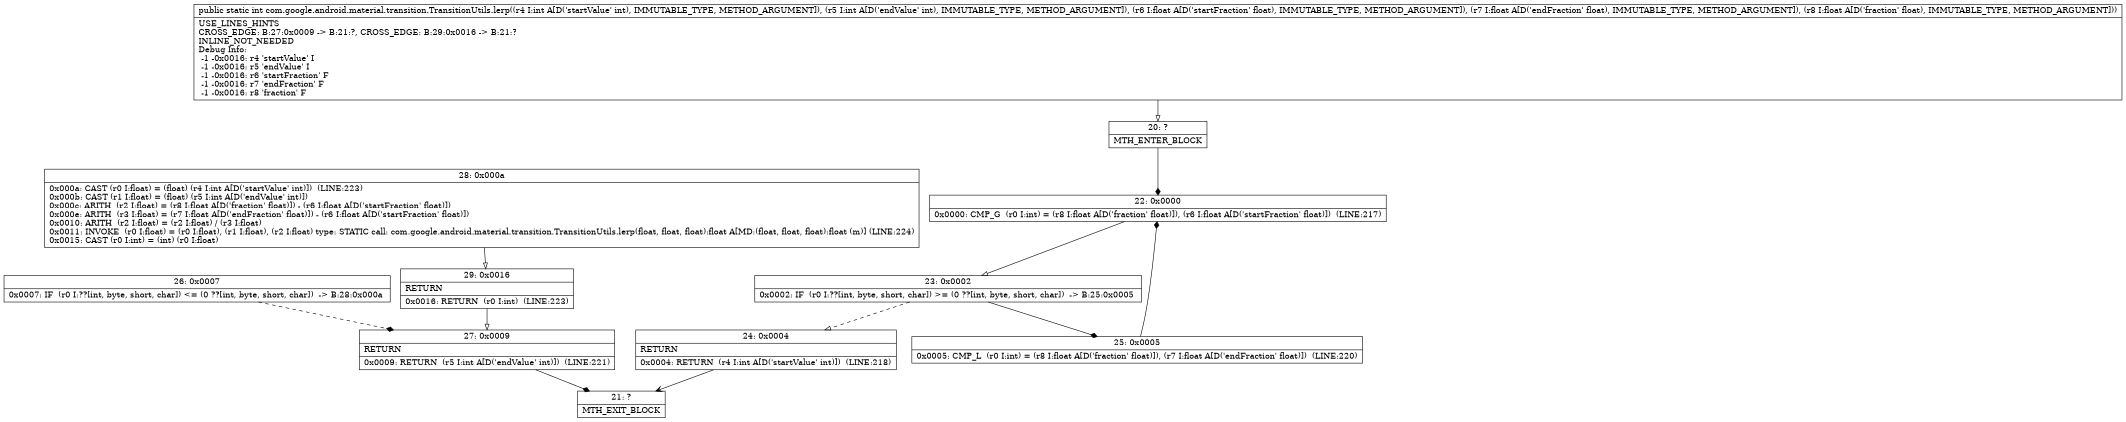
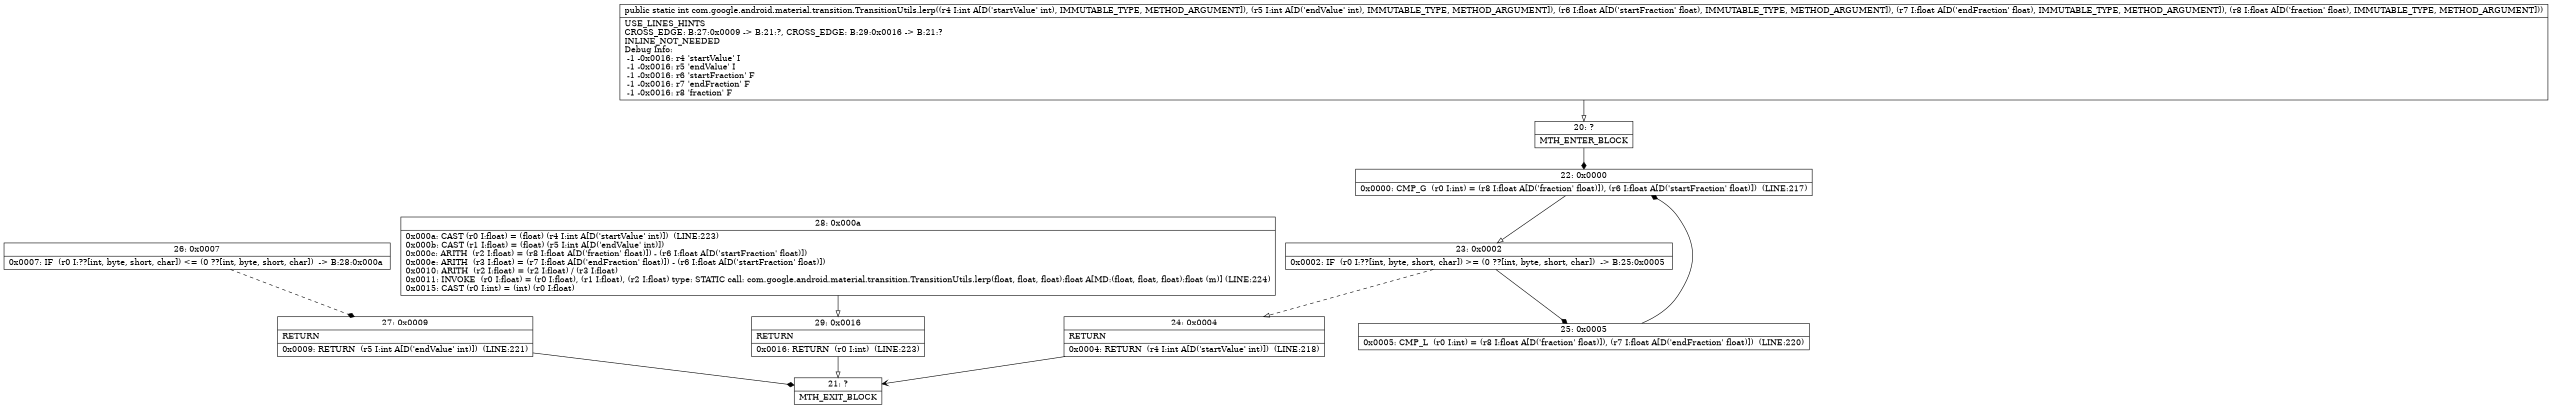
(487, 316) -> (838, 364)
